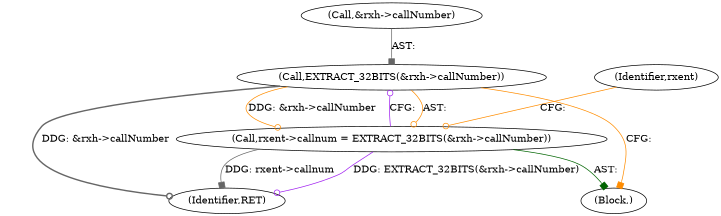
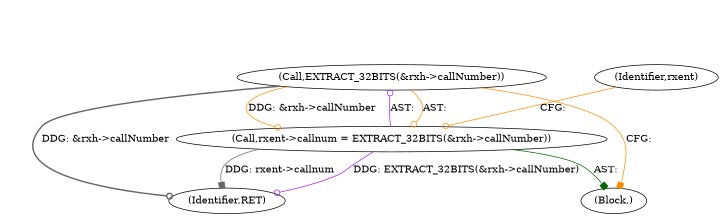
(392, 16) -> none
(404, 108) -> (404, 108)
